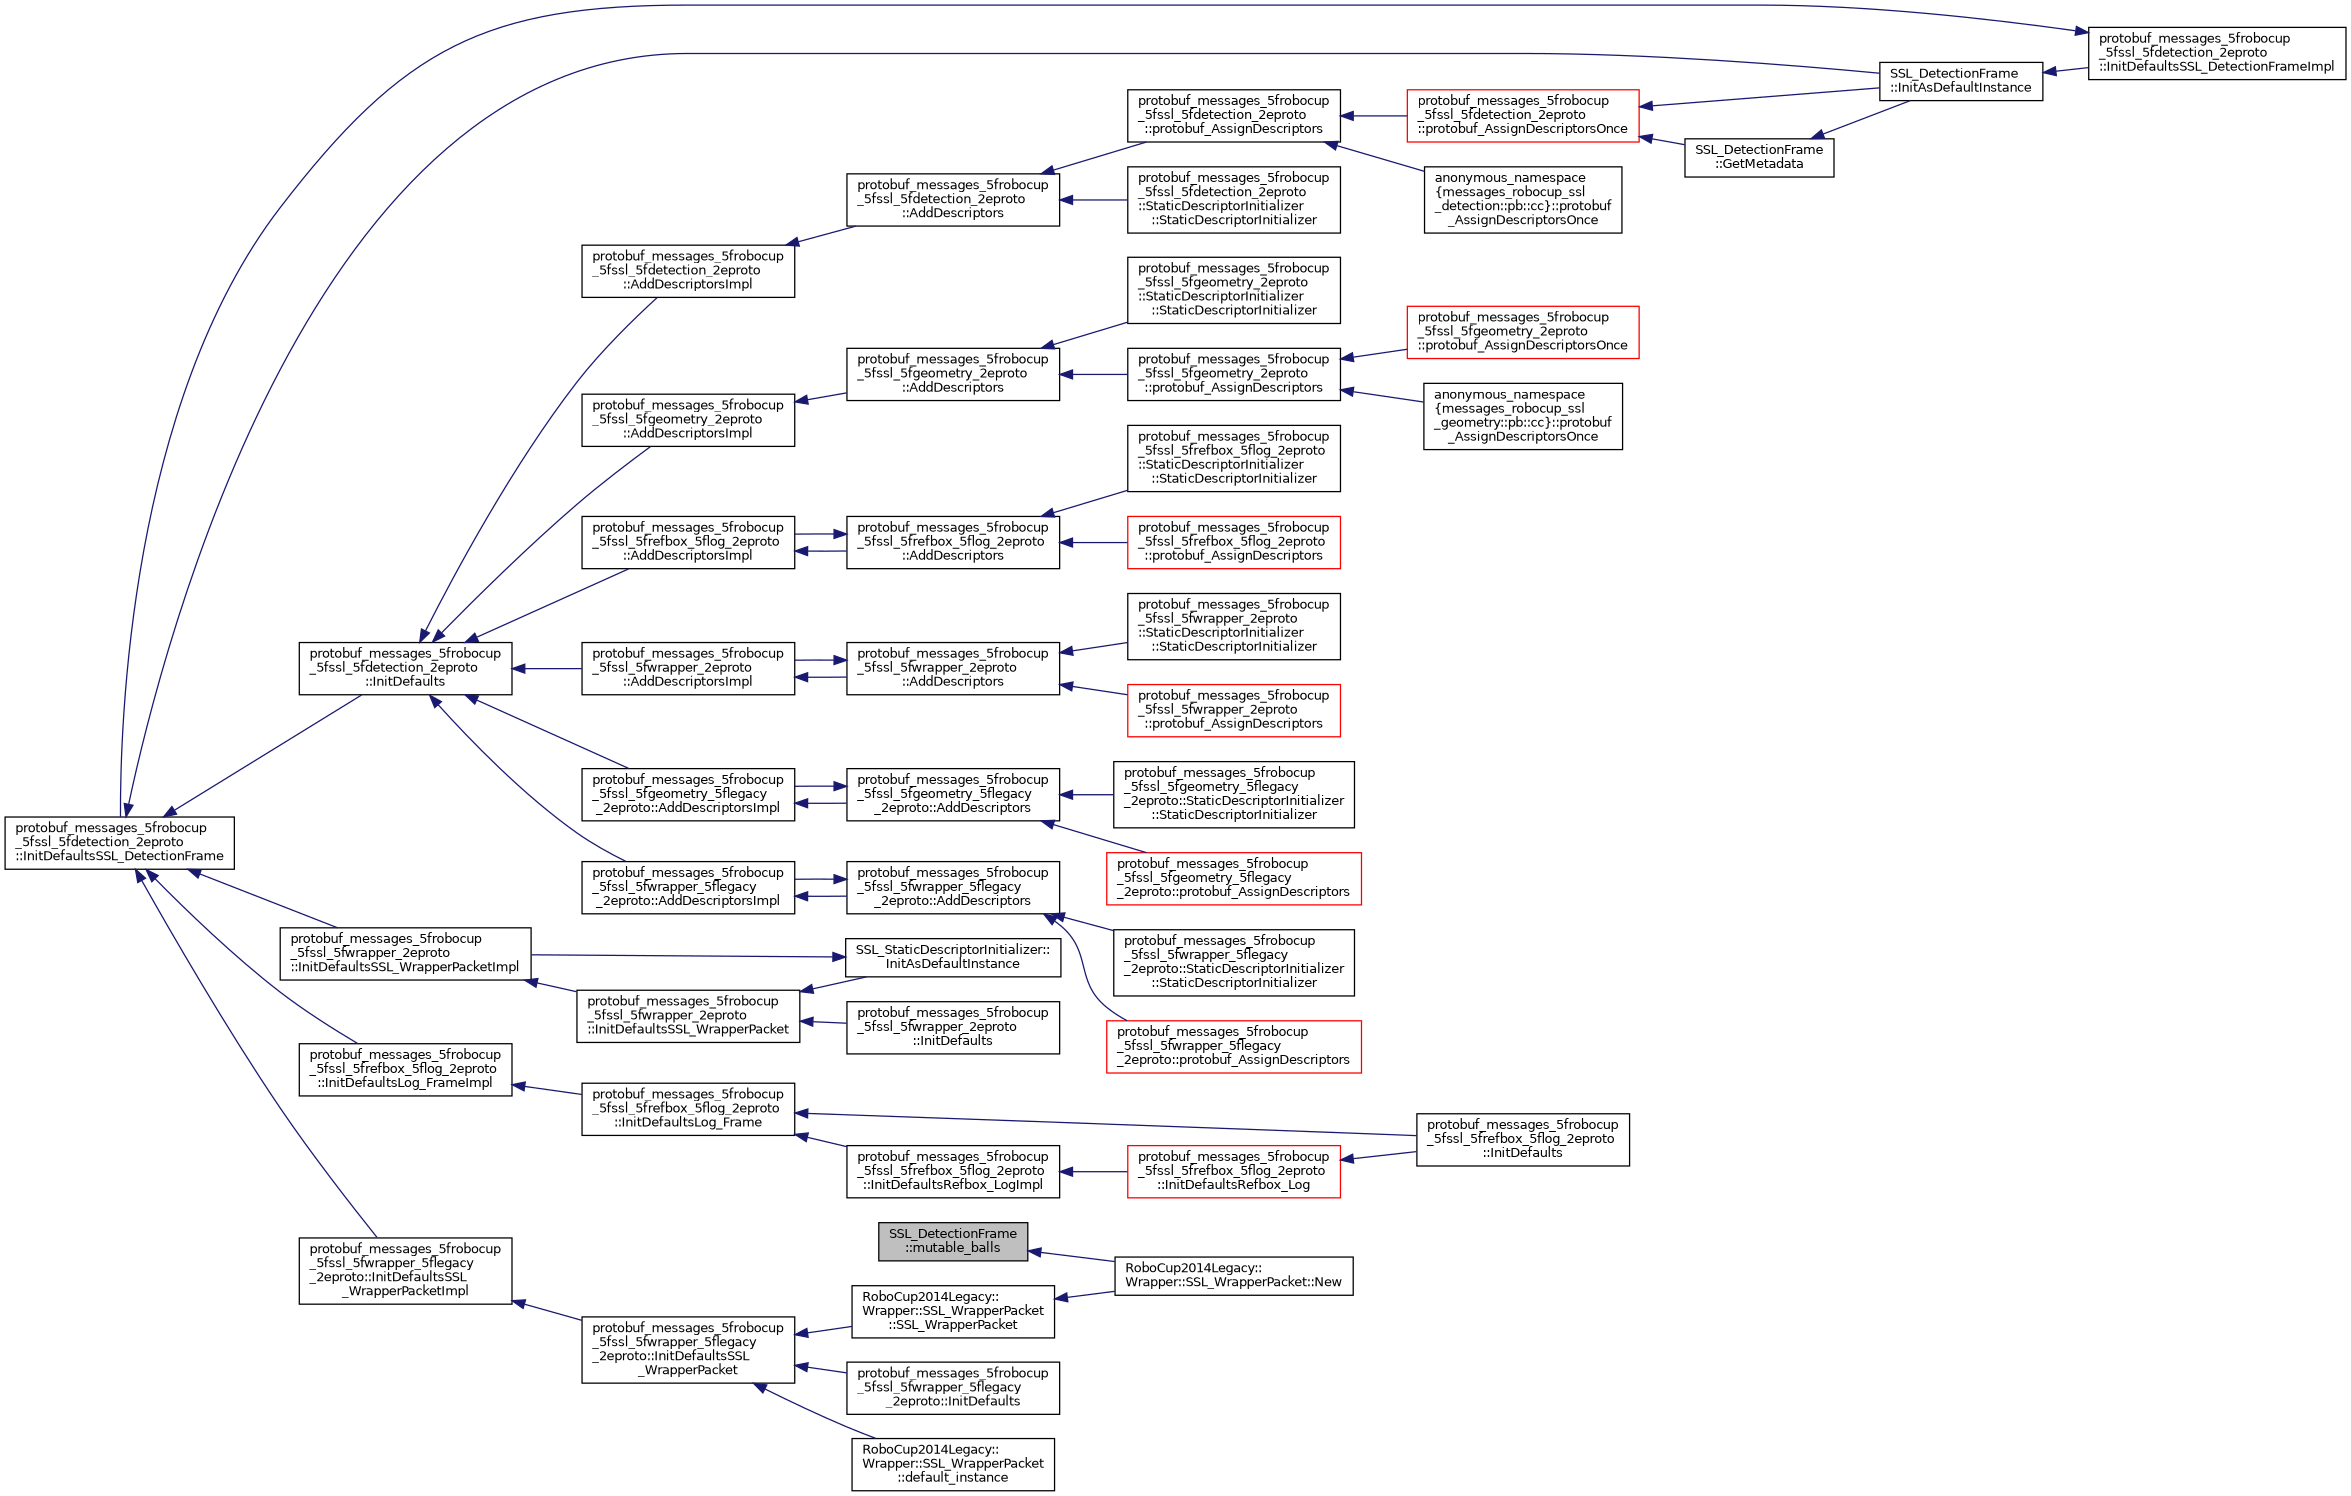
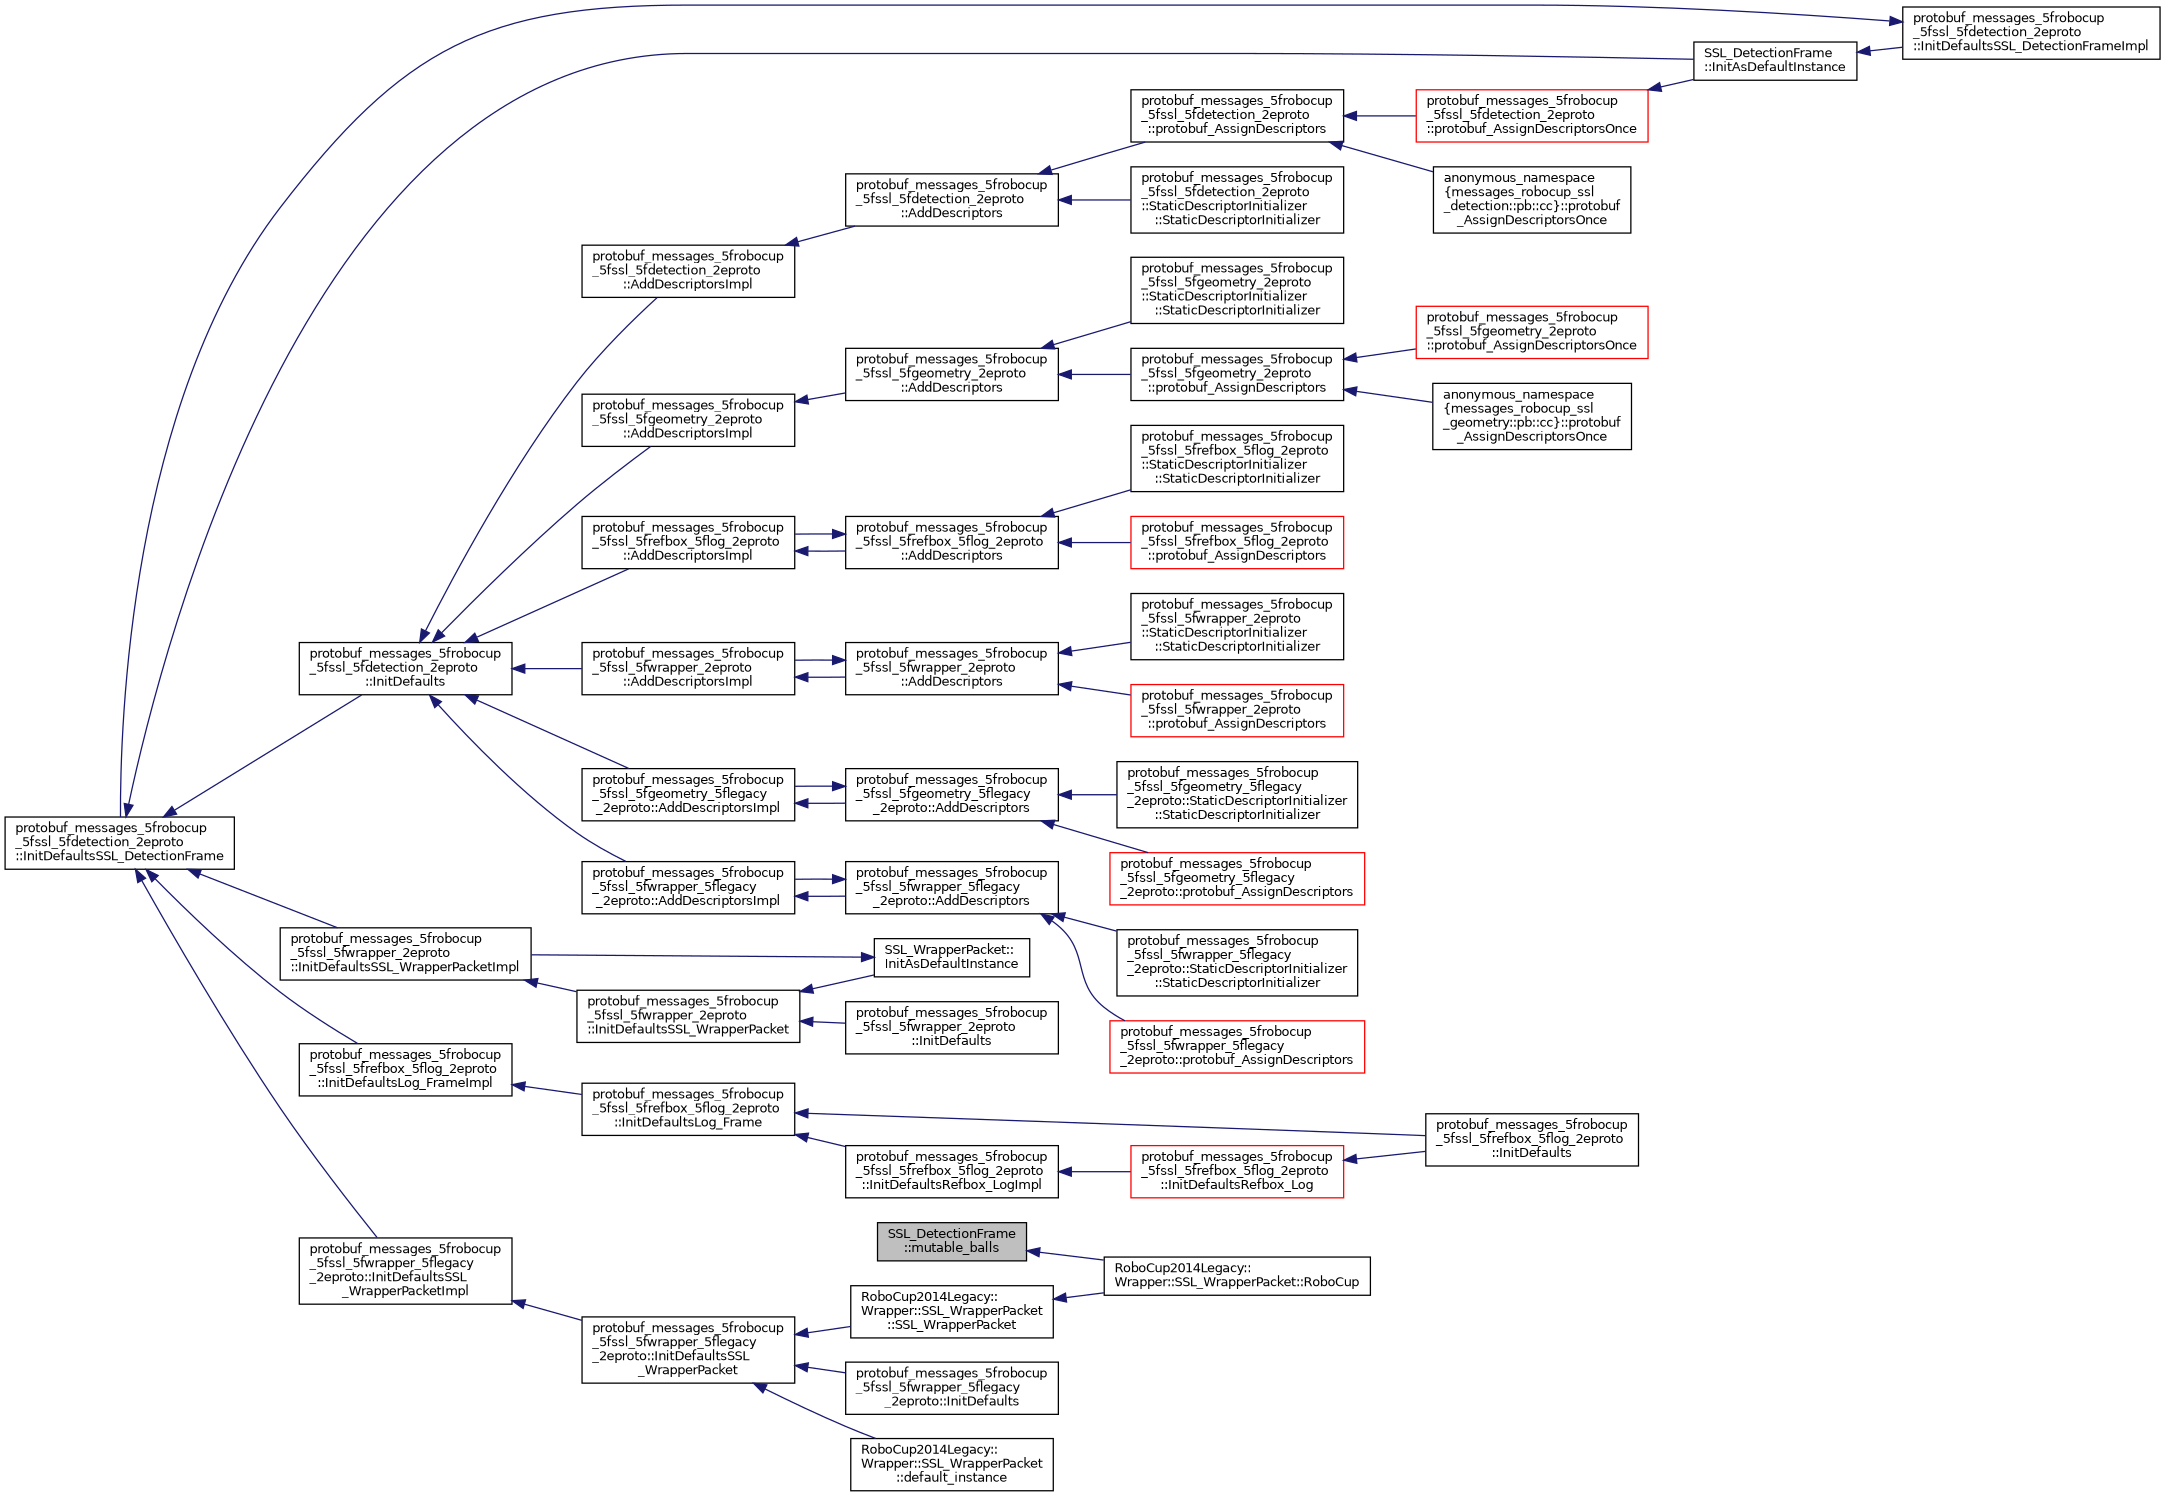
(1759, 158) -> none
(953, 958) -> (952, 958)
(1234, 1276) -> (1237, 1276)
